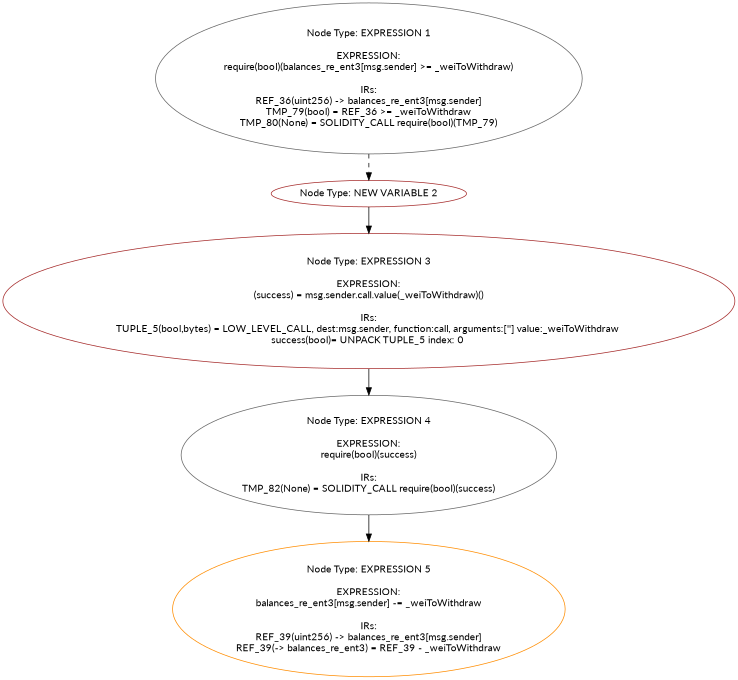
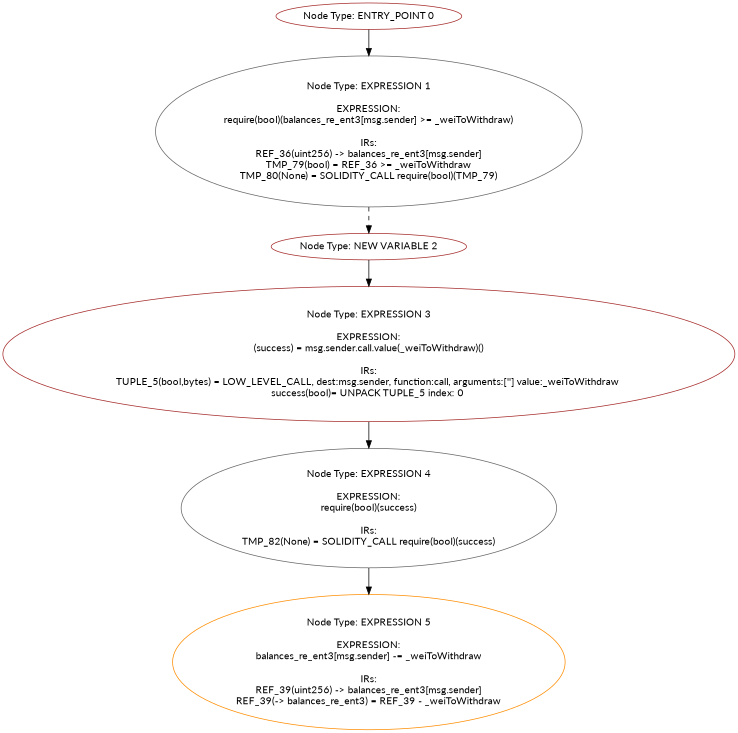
none -> (369, 16)
